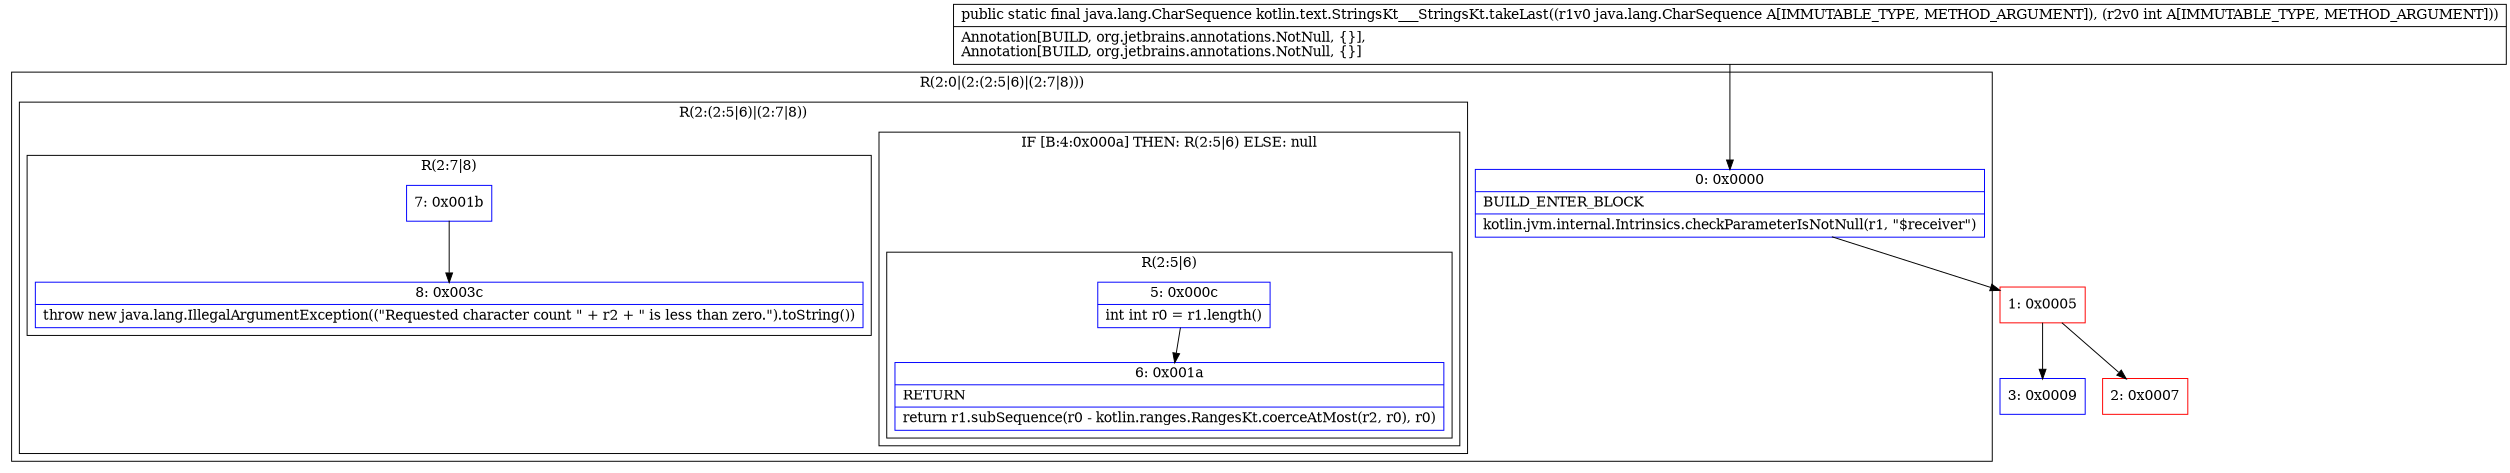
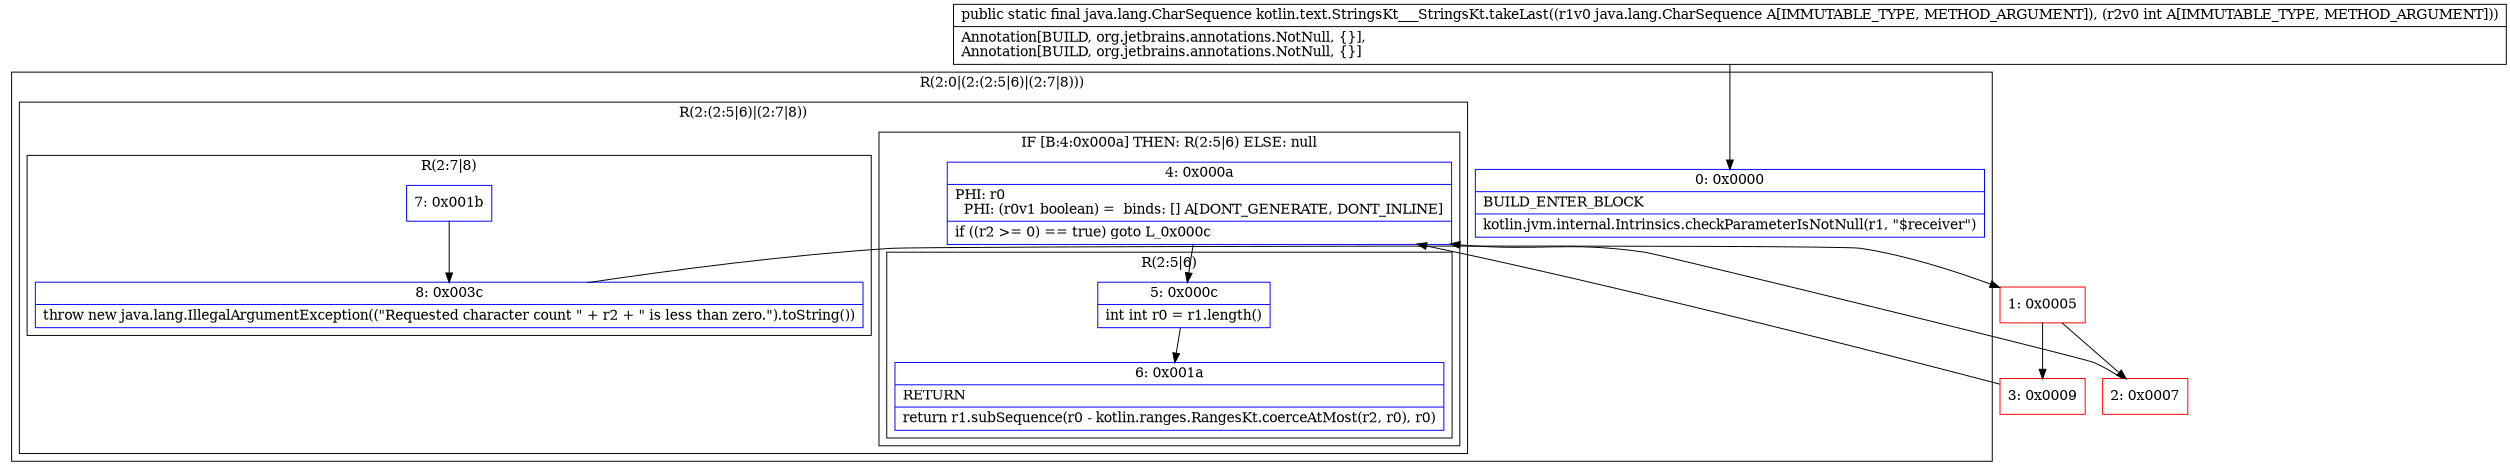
none -> (1199, 203)
(1911, 262) -> (1290, 246)
(2043, 396) -> (2043, 396)
